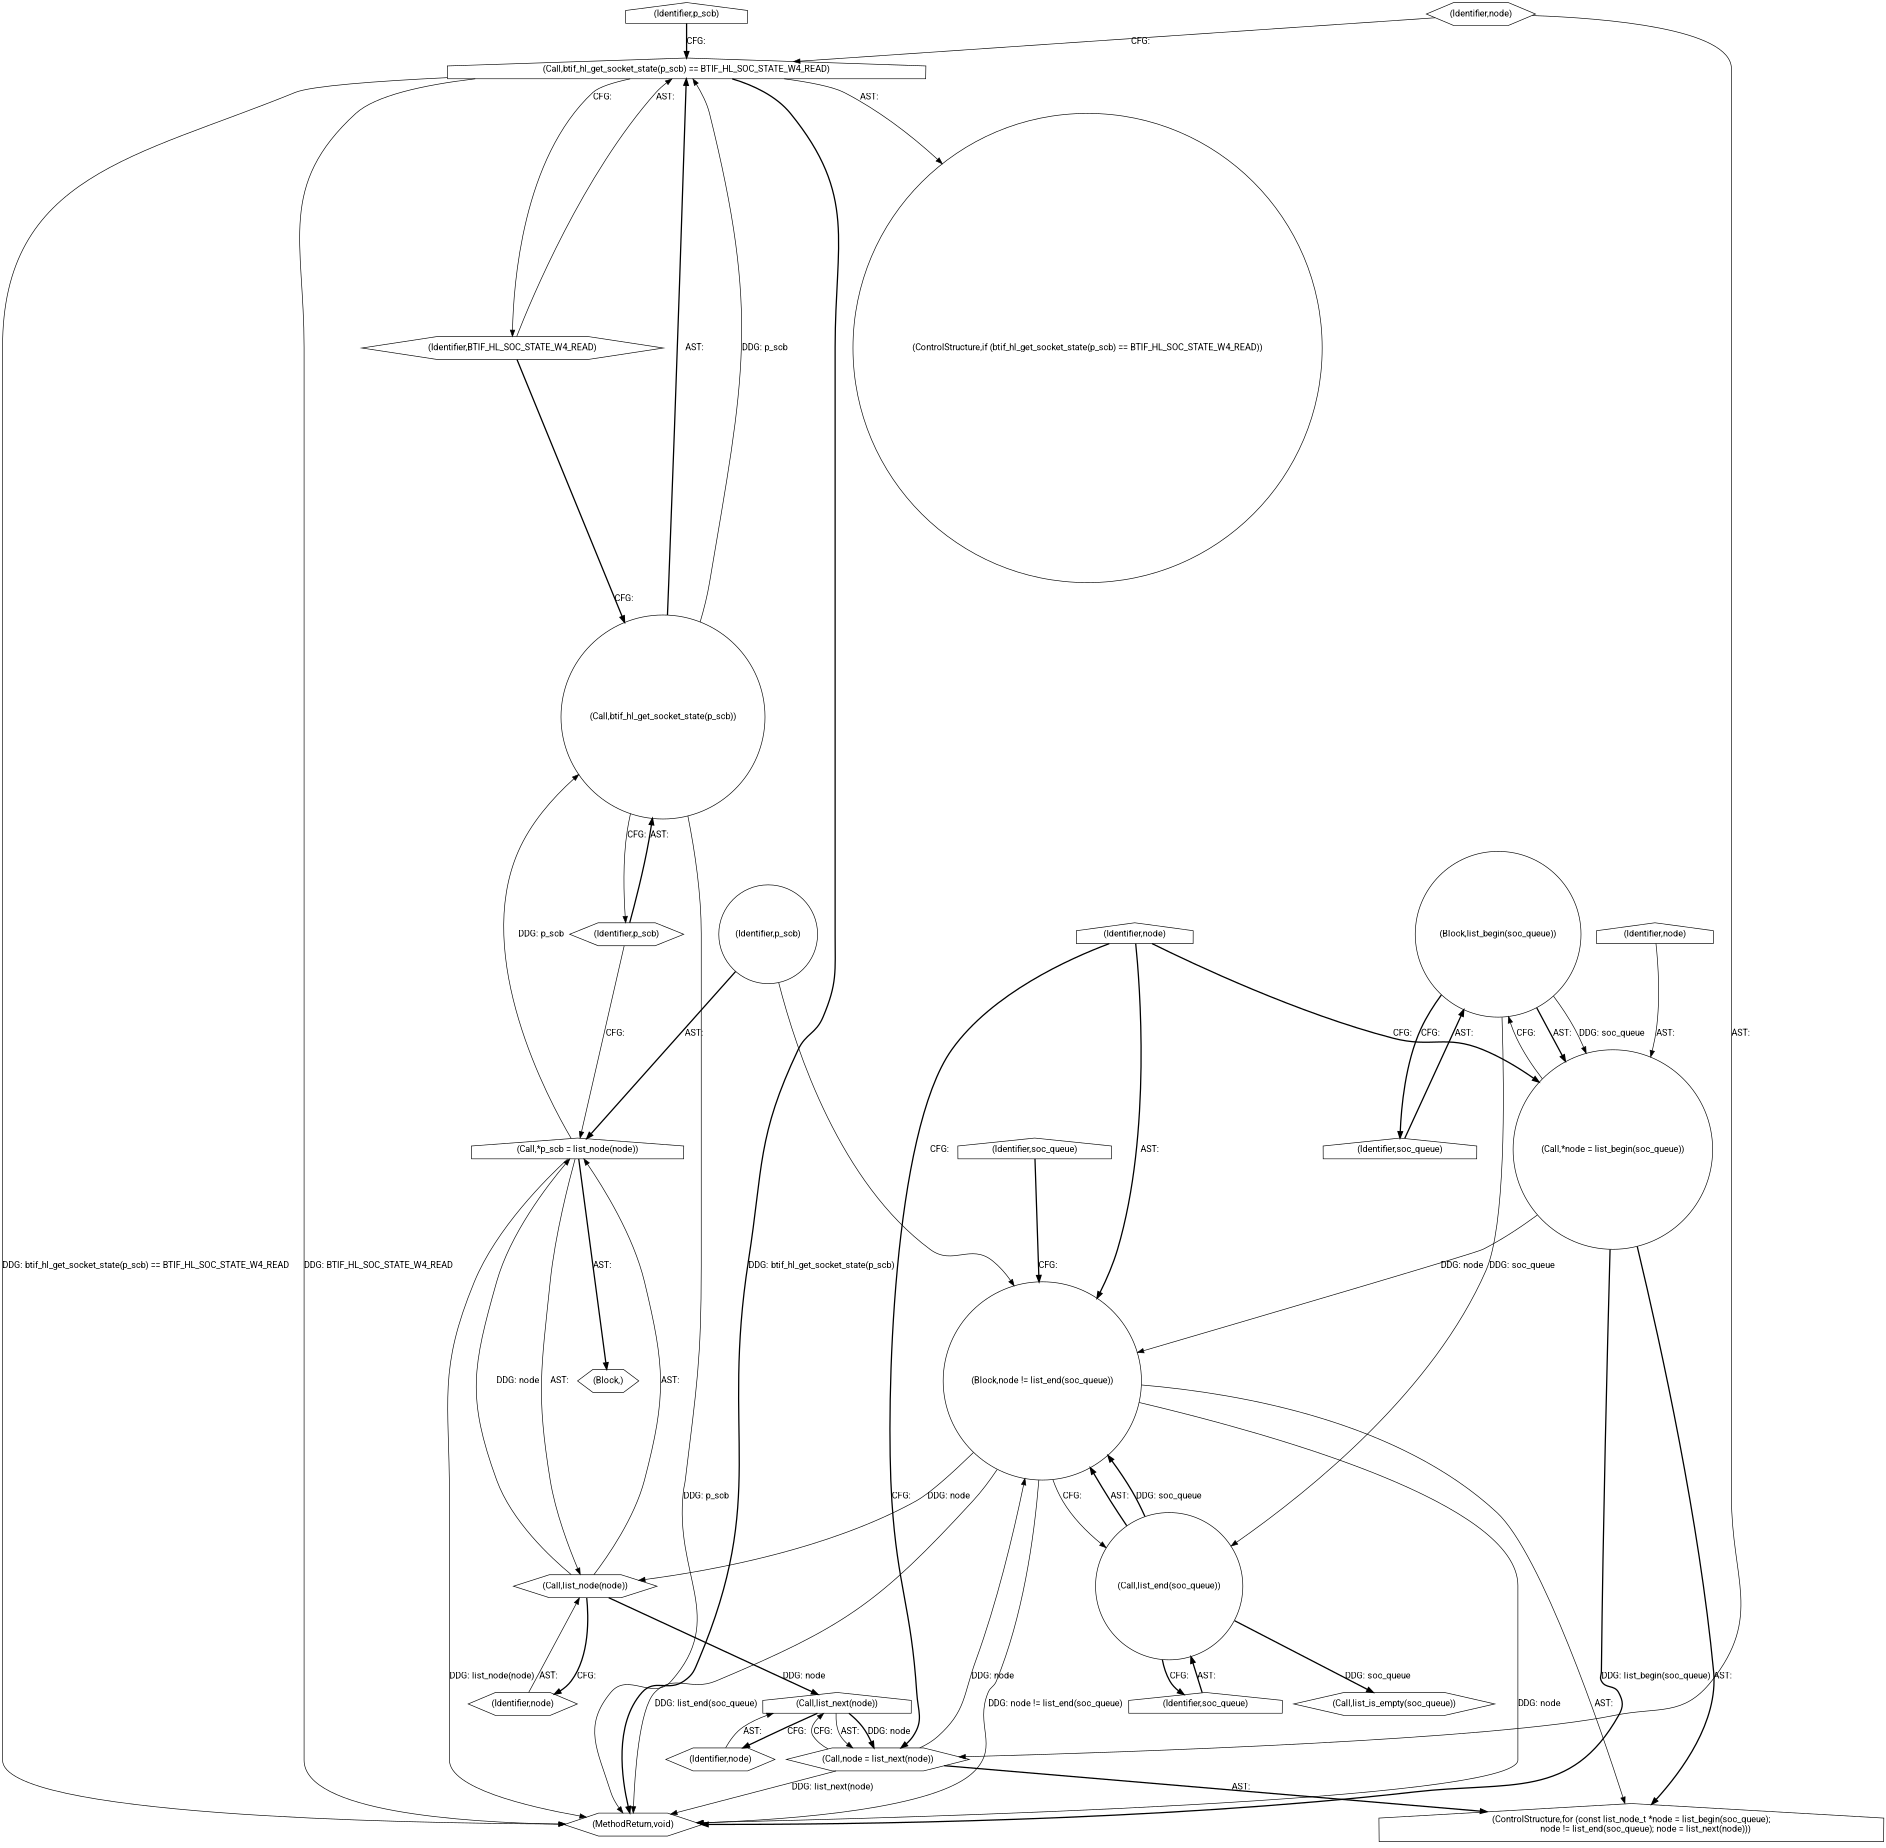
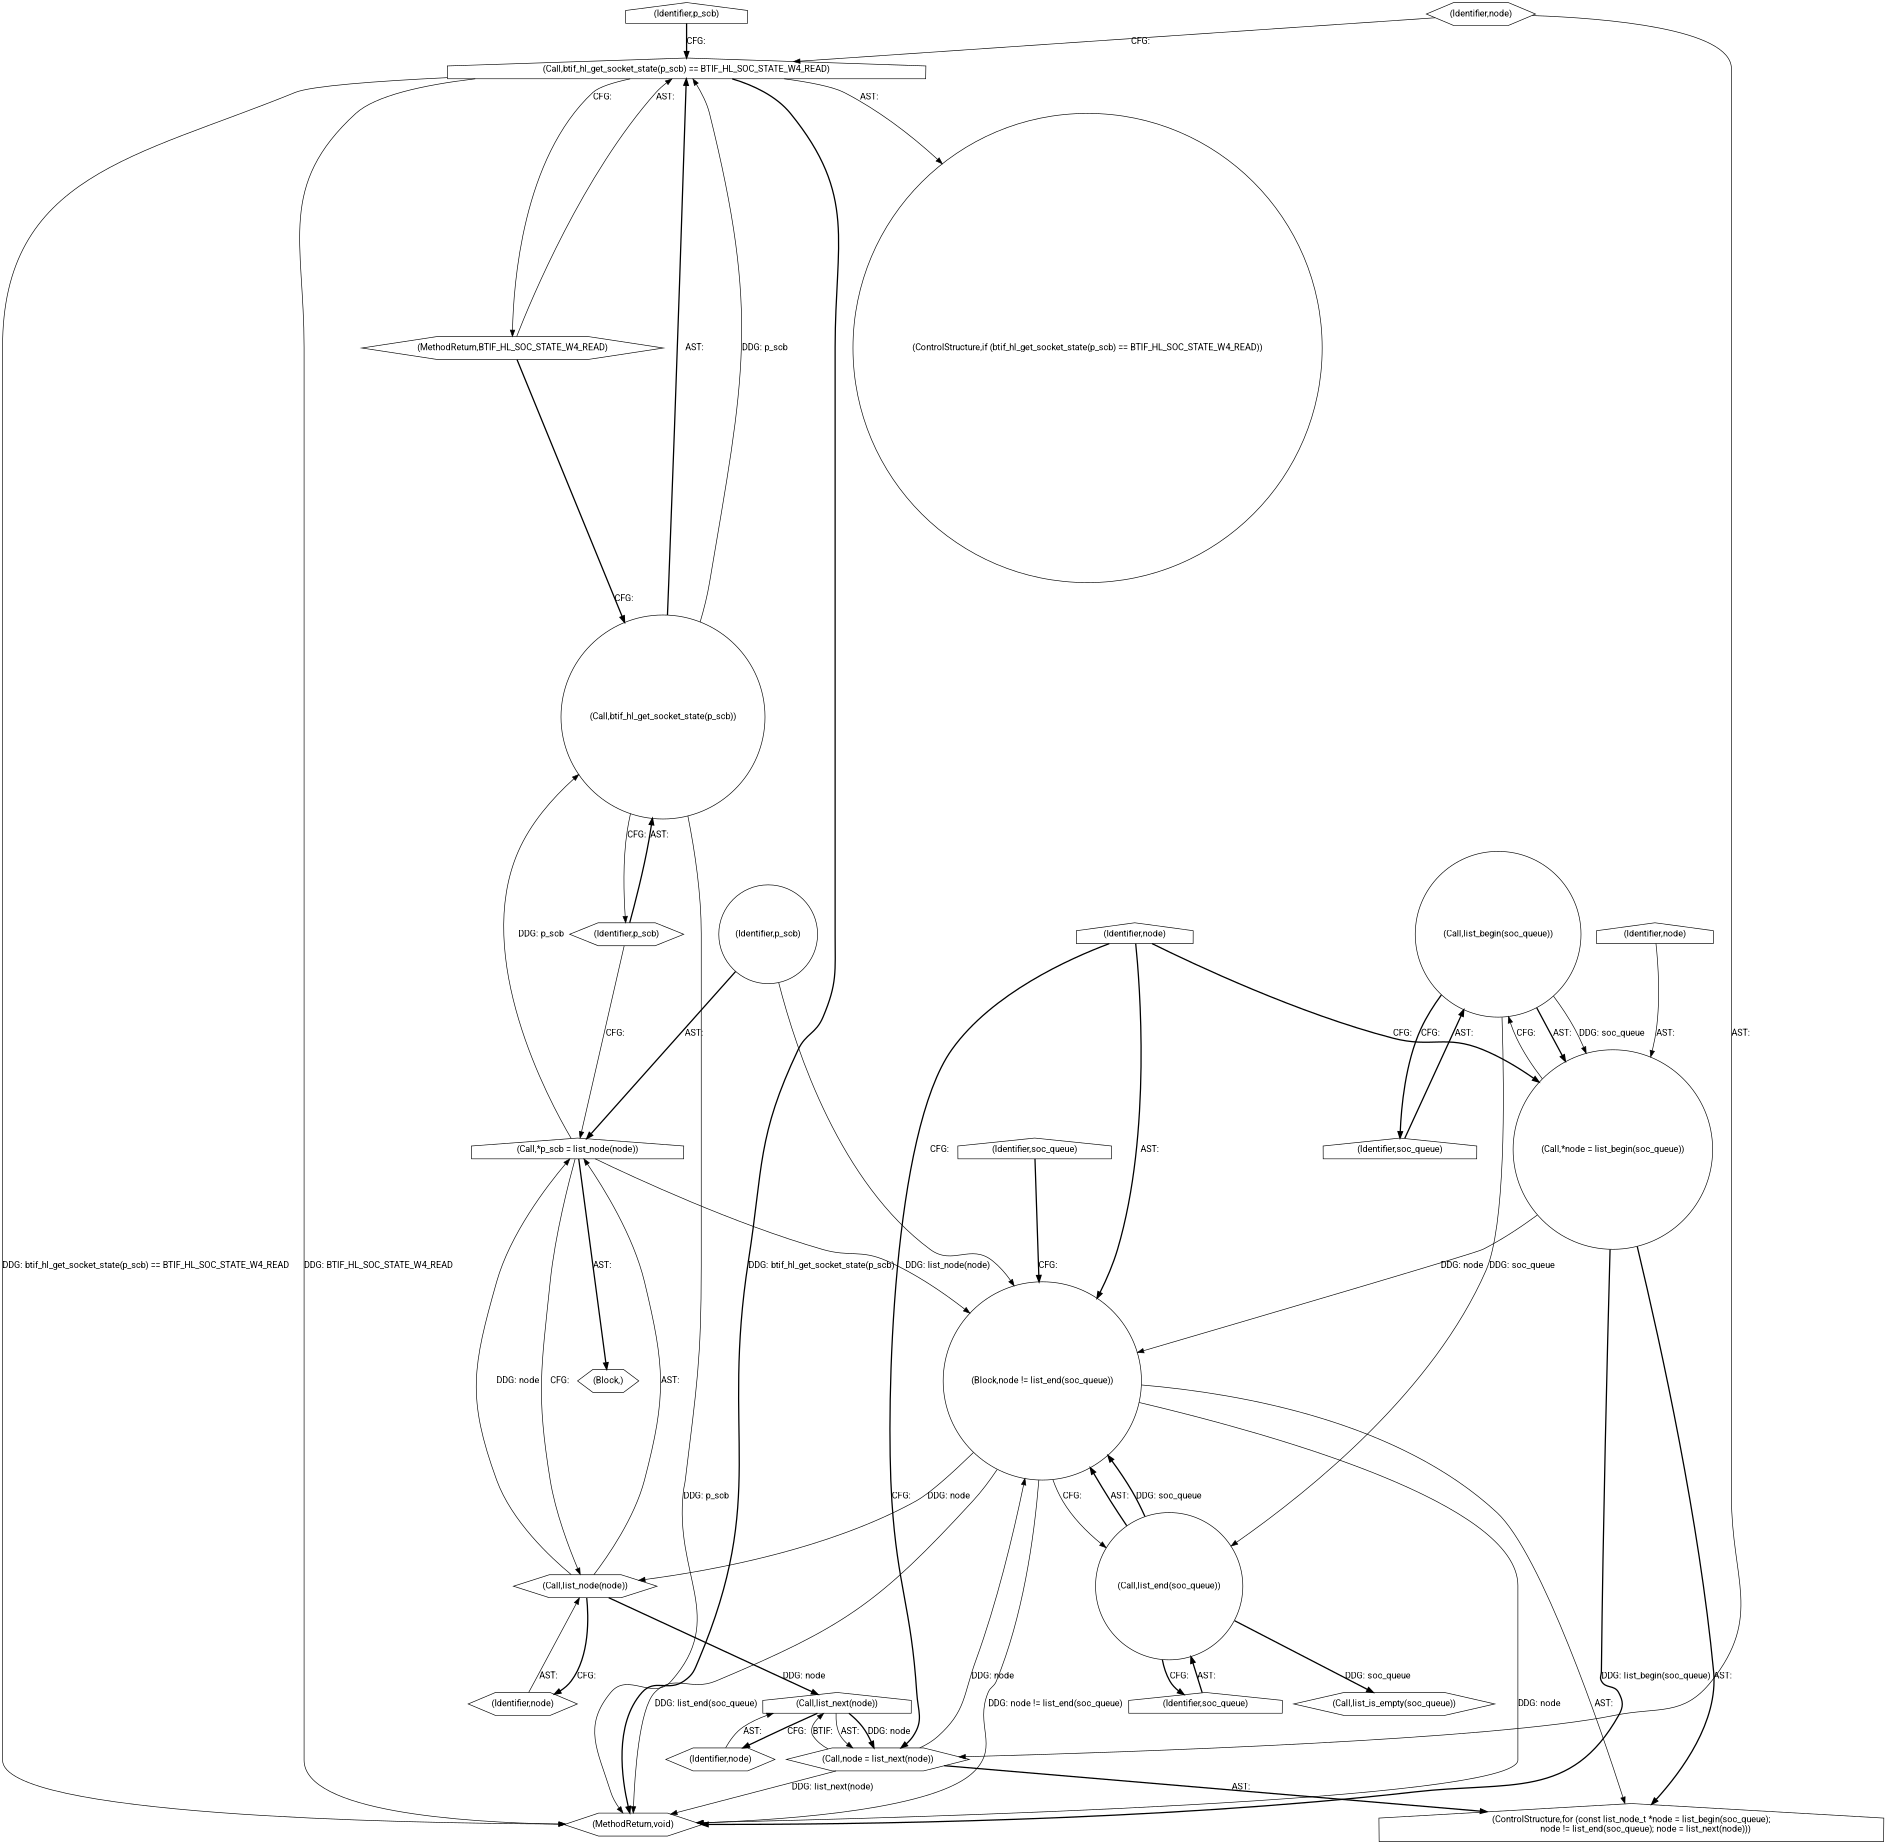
(513, 348) -> (513, 348)
(1498, 934) -> (1498, 934)
(561, 1381) -> (561, 1381)
(449, 1515) -> (781, 1236)
(824, 1732) -> (824, 1732)
